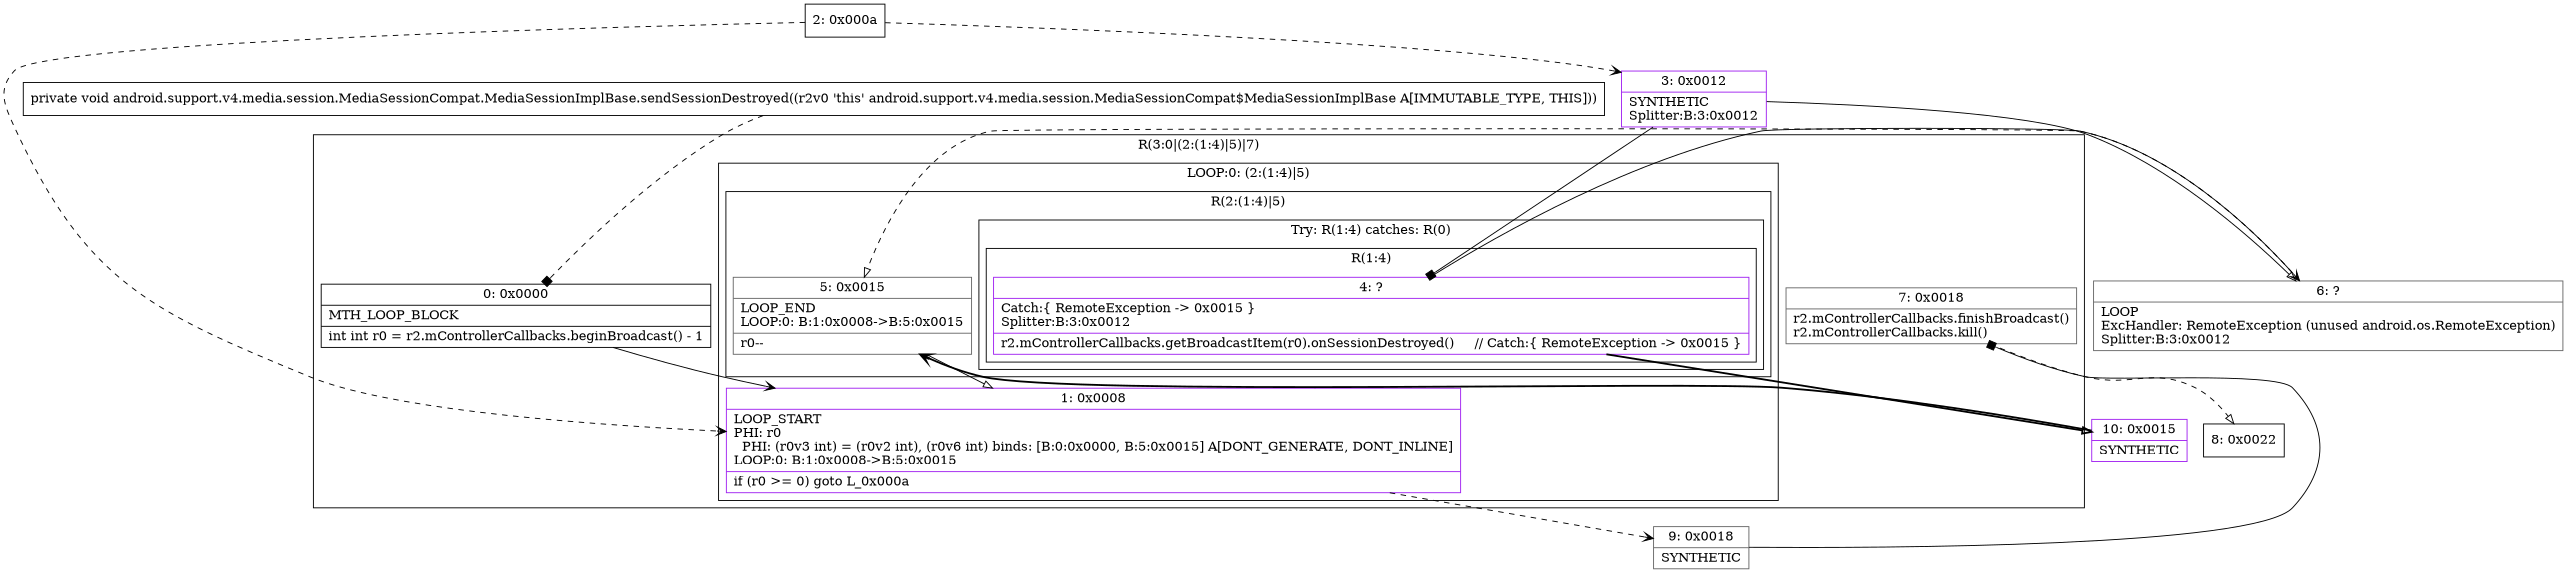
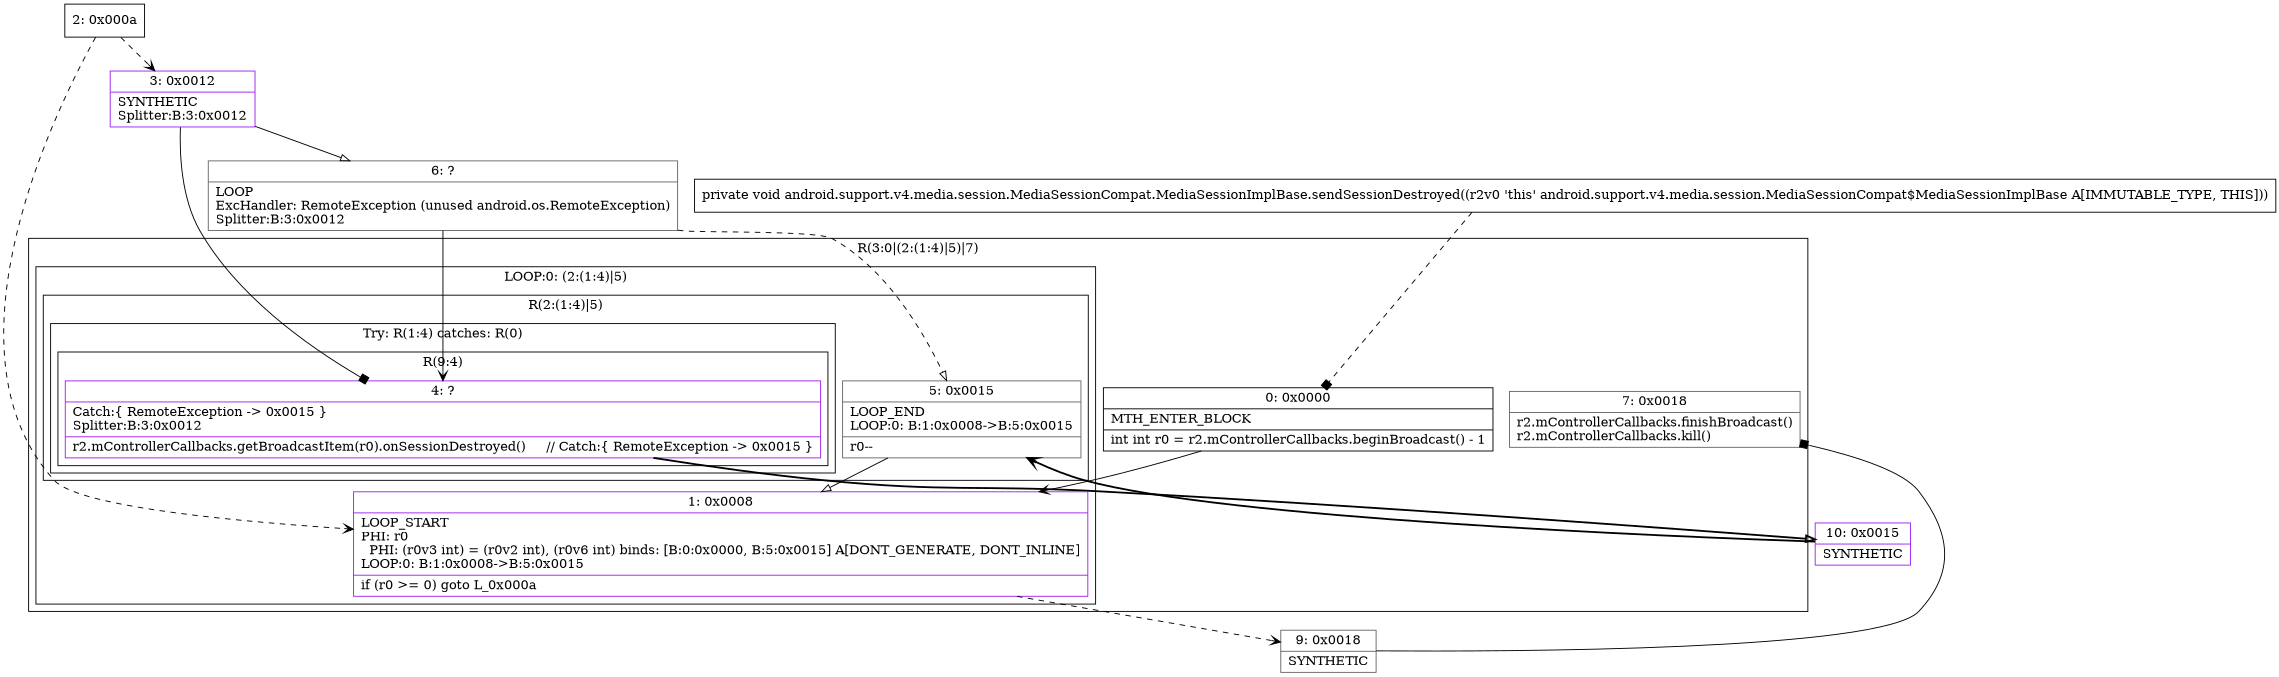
(1706, 146) -> (443, 301)
(1371, 259) -> (443, 363)
(394, 315) -> (1181, 419)
(2244, 440) -> none
